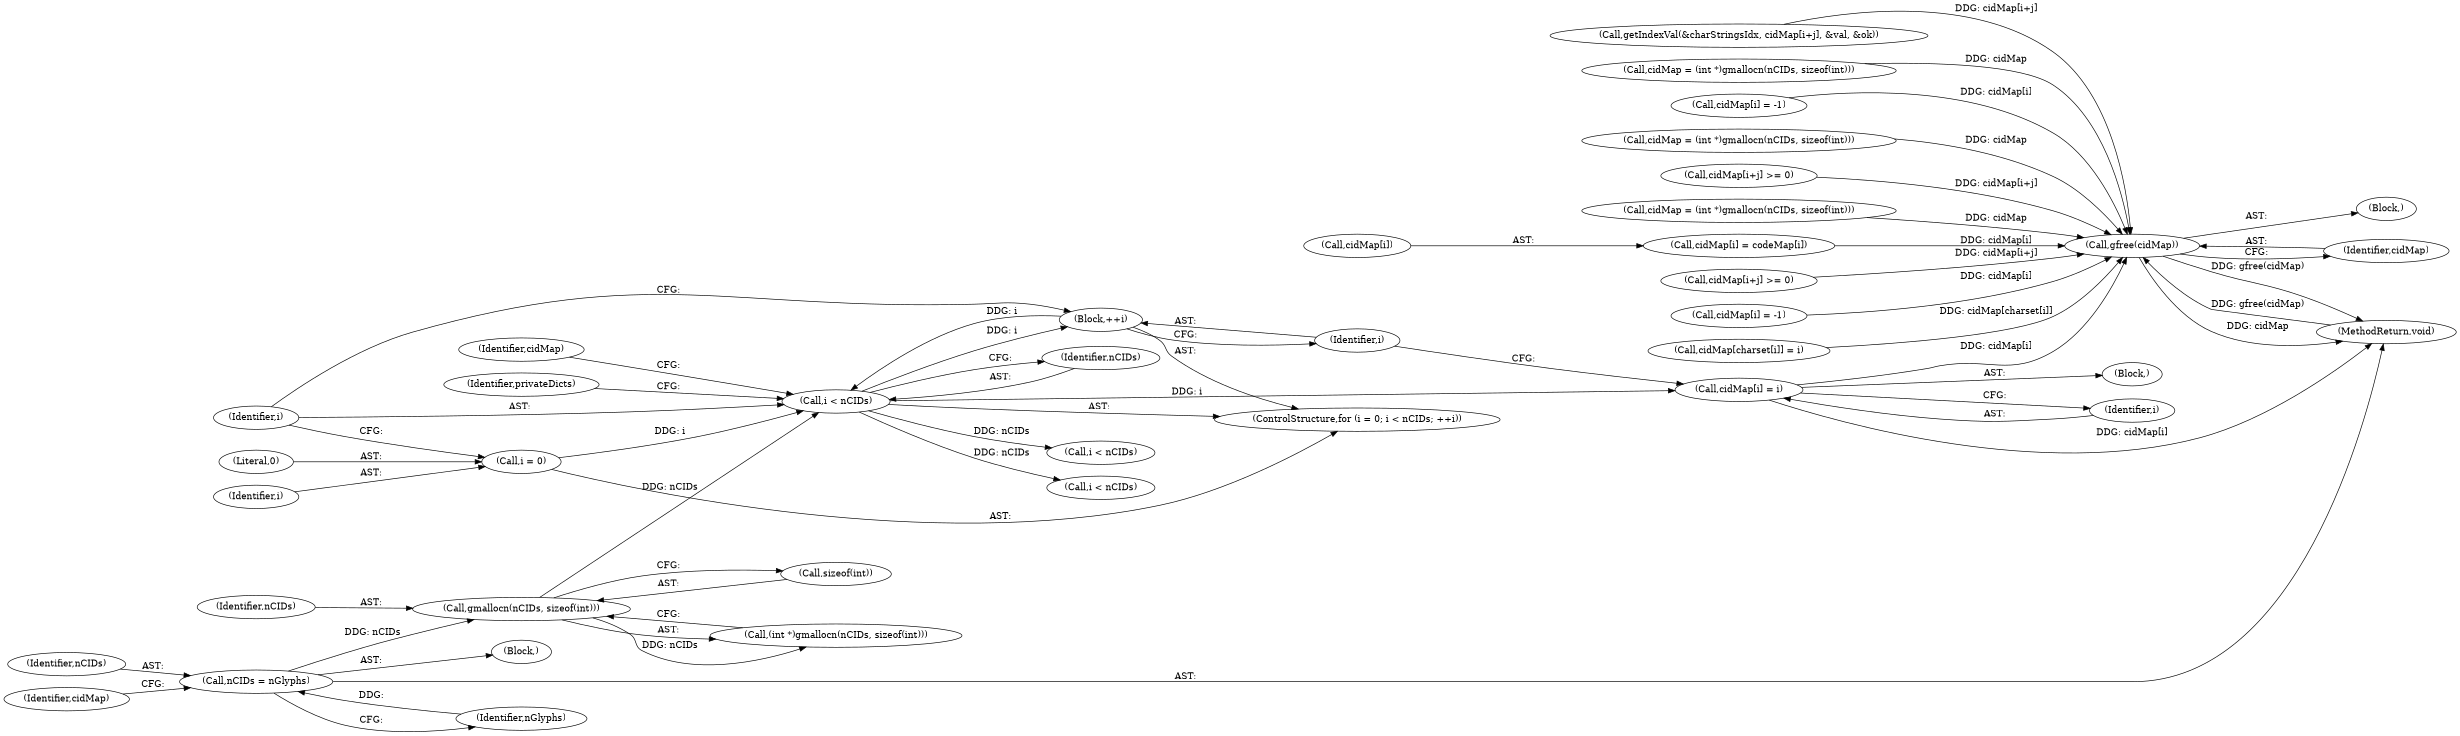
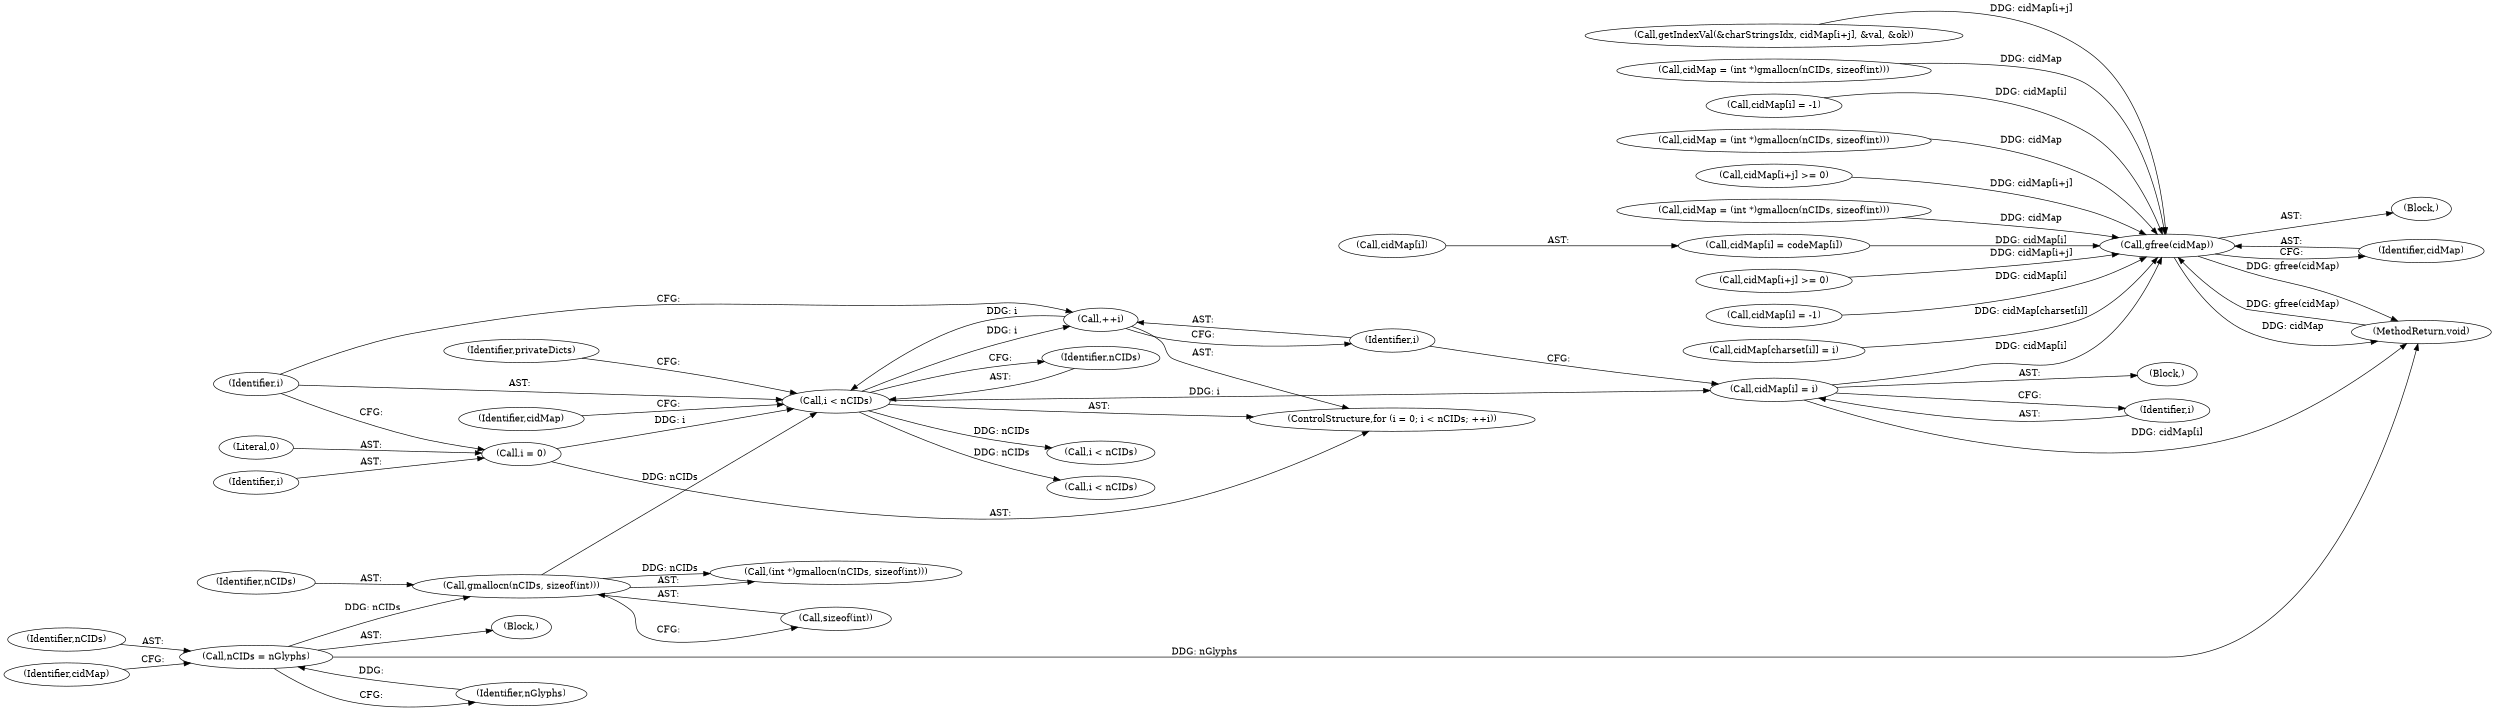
(1101, 320) -> (1101, 320)
(678, 622) -> none
(1187, 677) -> (1205, 652)
